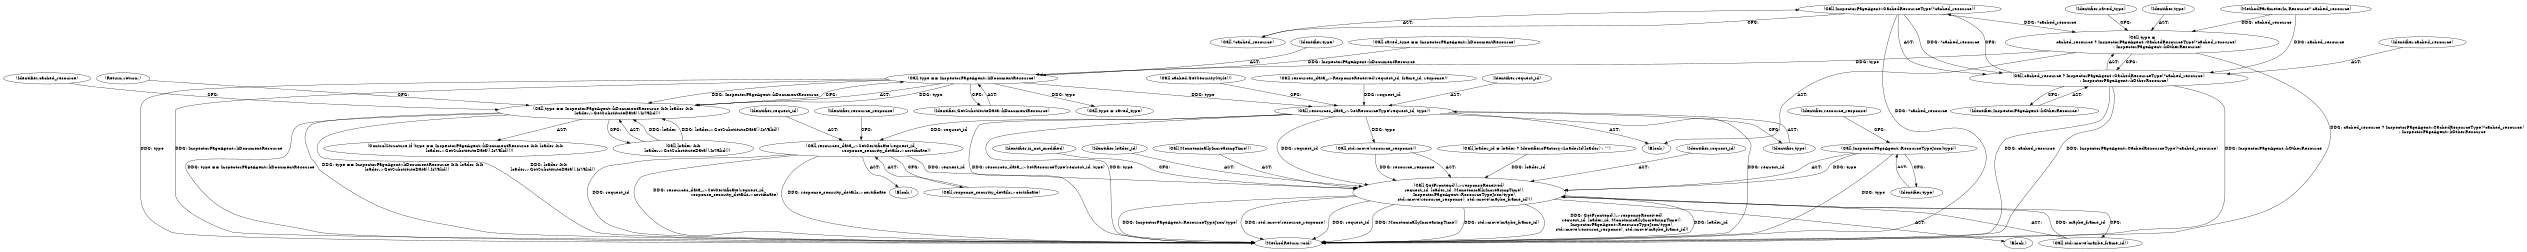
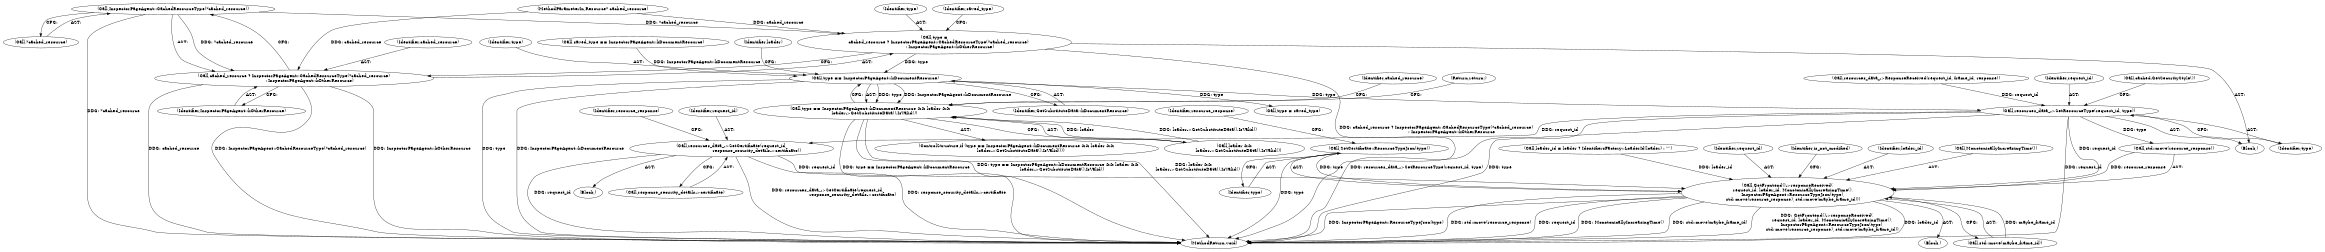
none -> (763, 42)
(1899, 149) -> (1379, 149)
